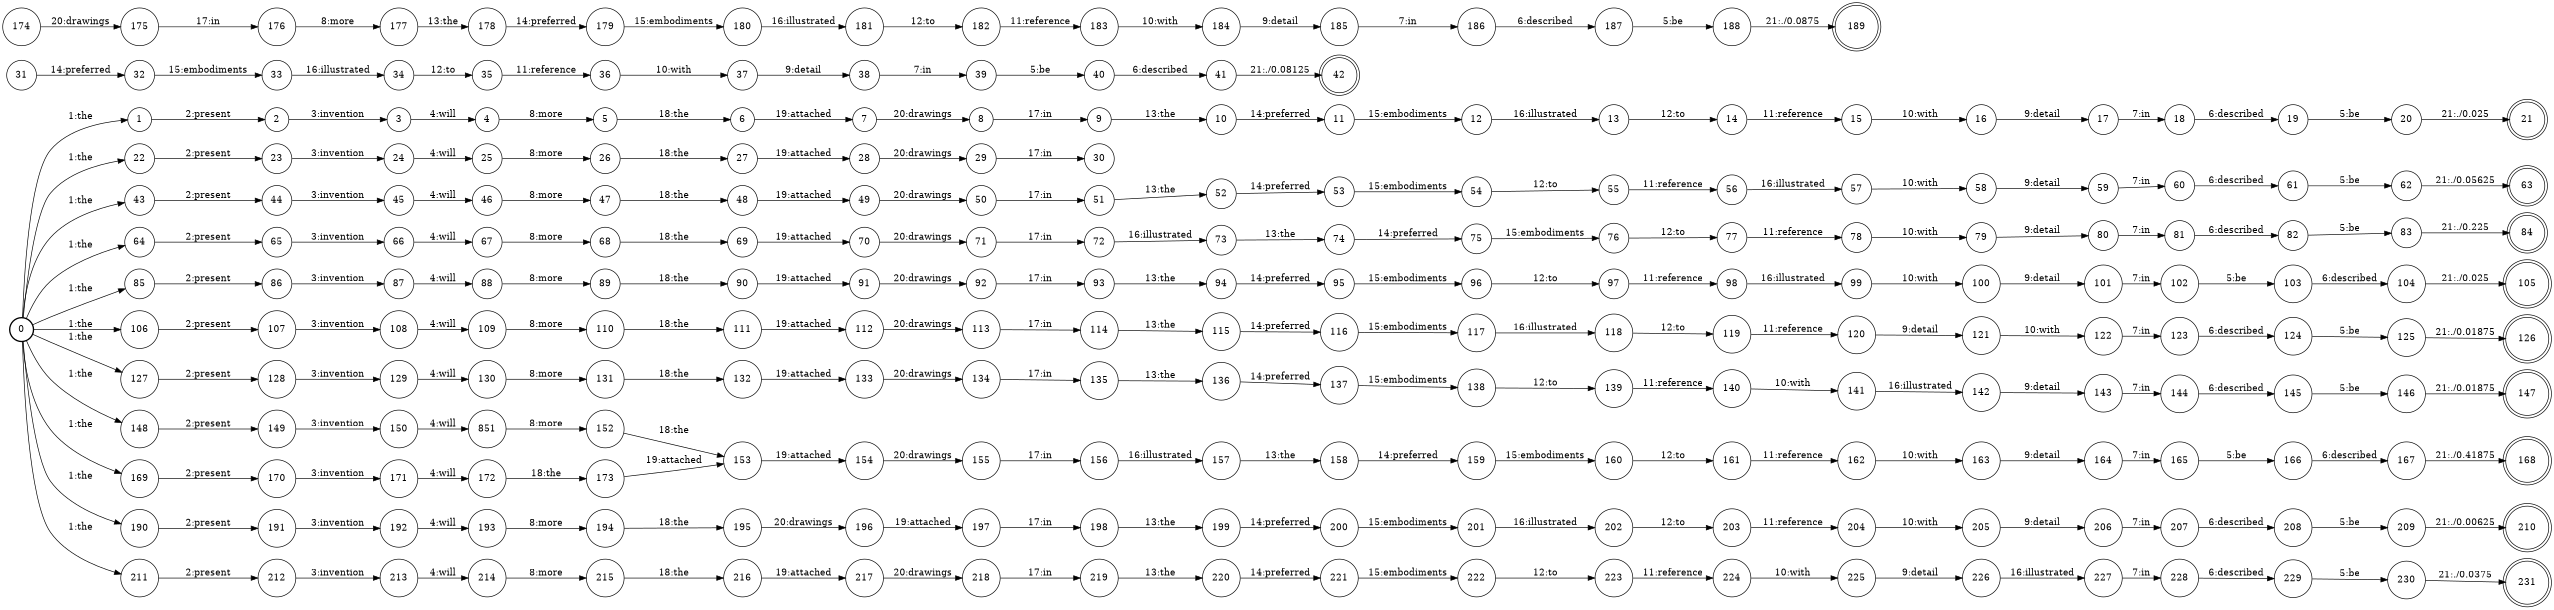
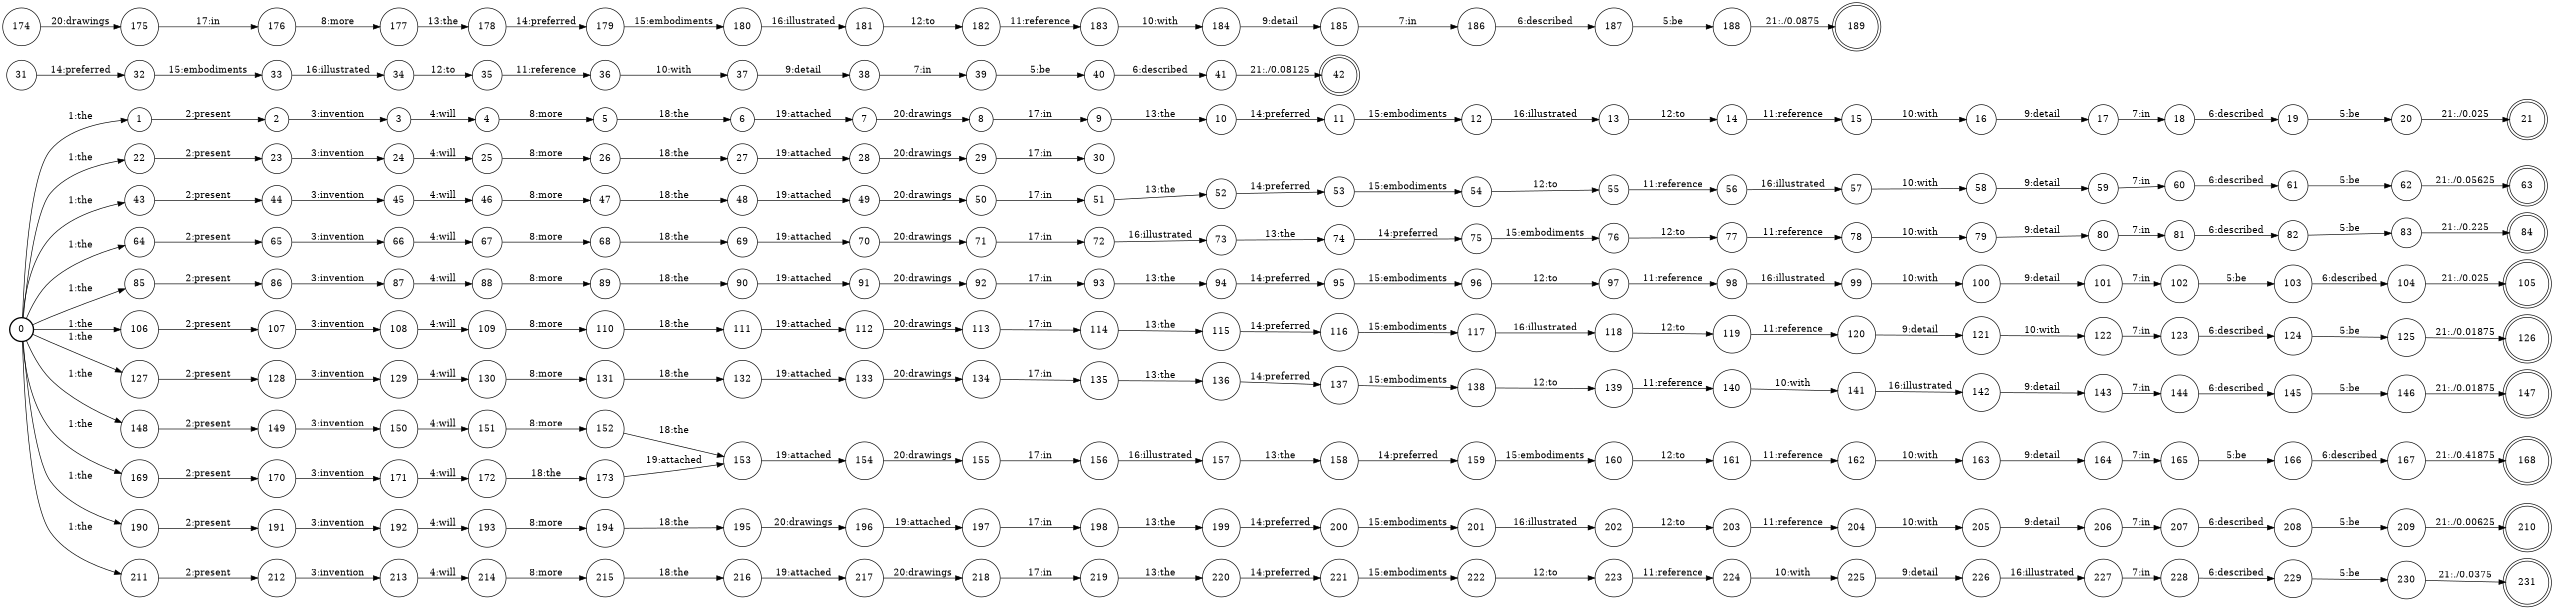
(487, 429) -> (487, 429)
